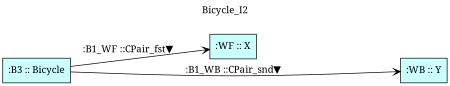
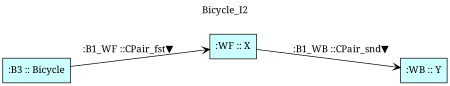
(232, 76) -> (325, 58)
